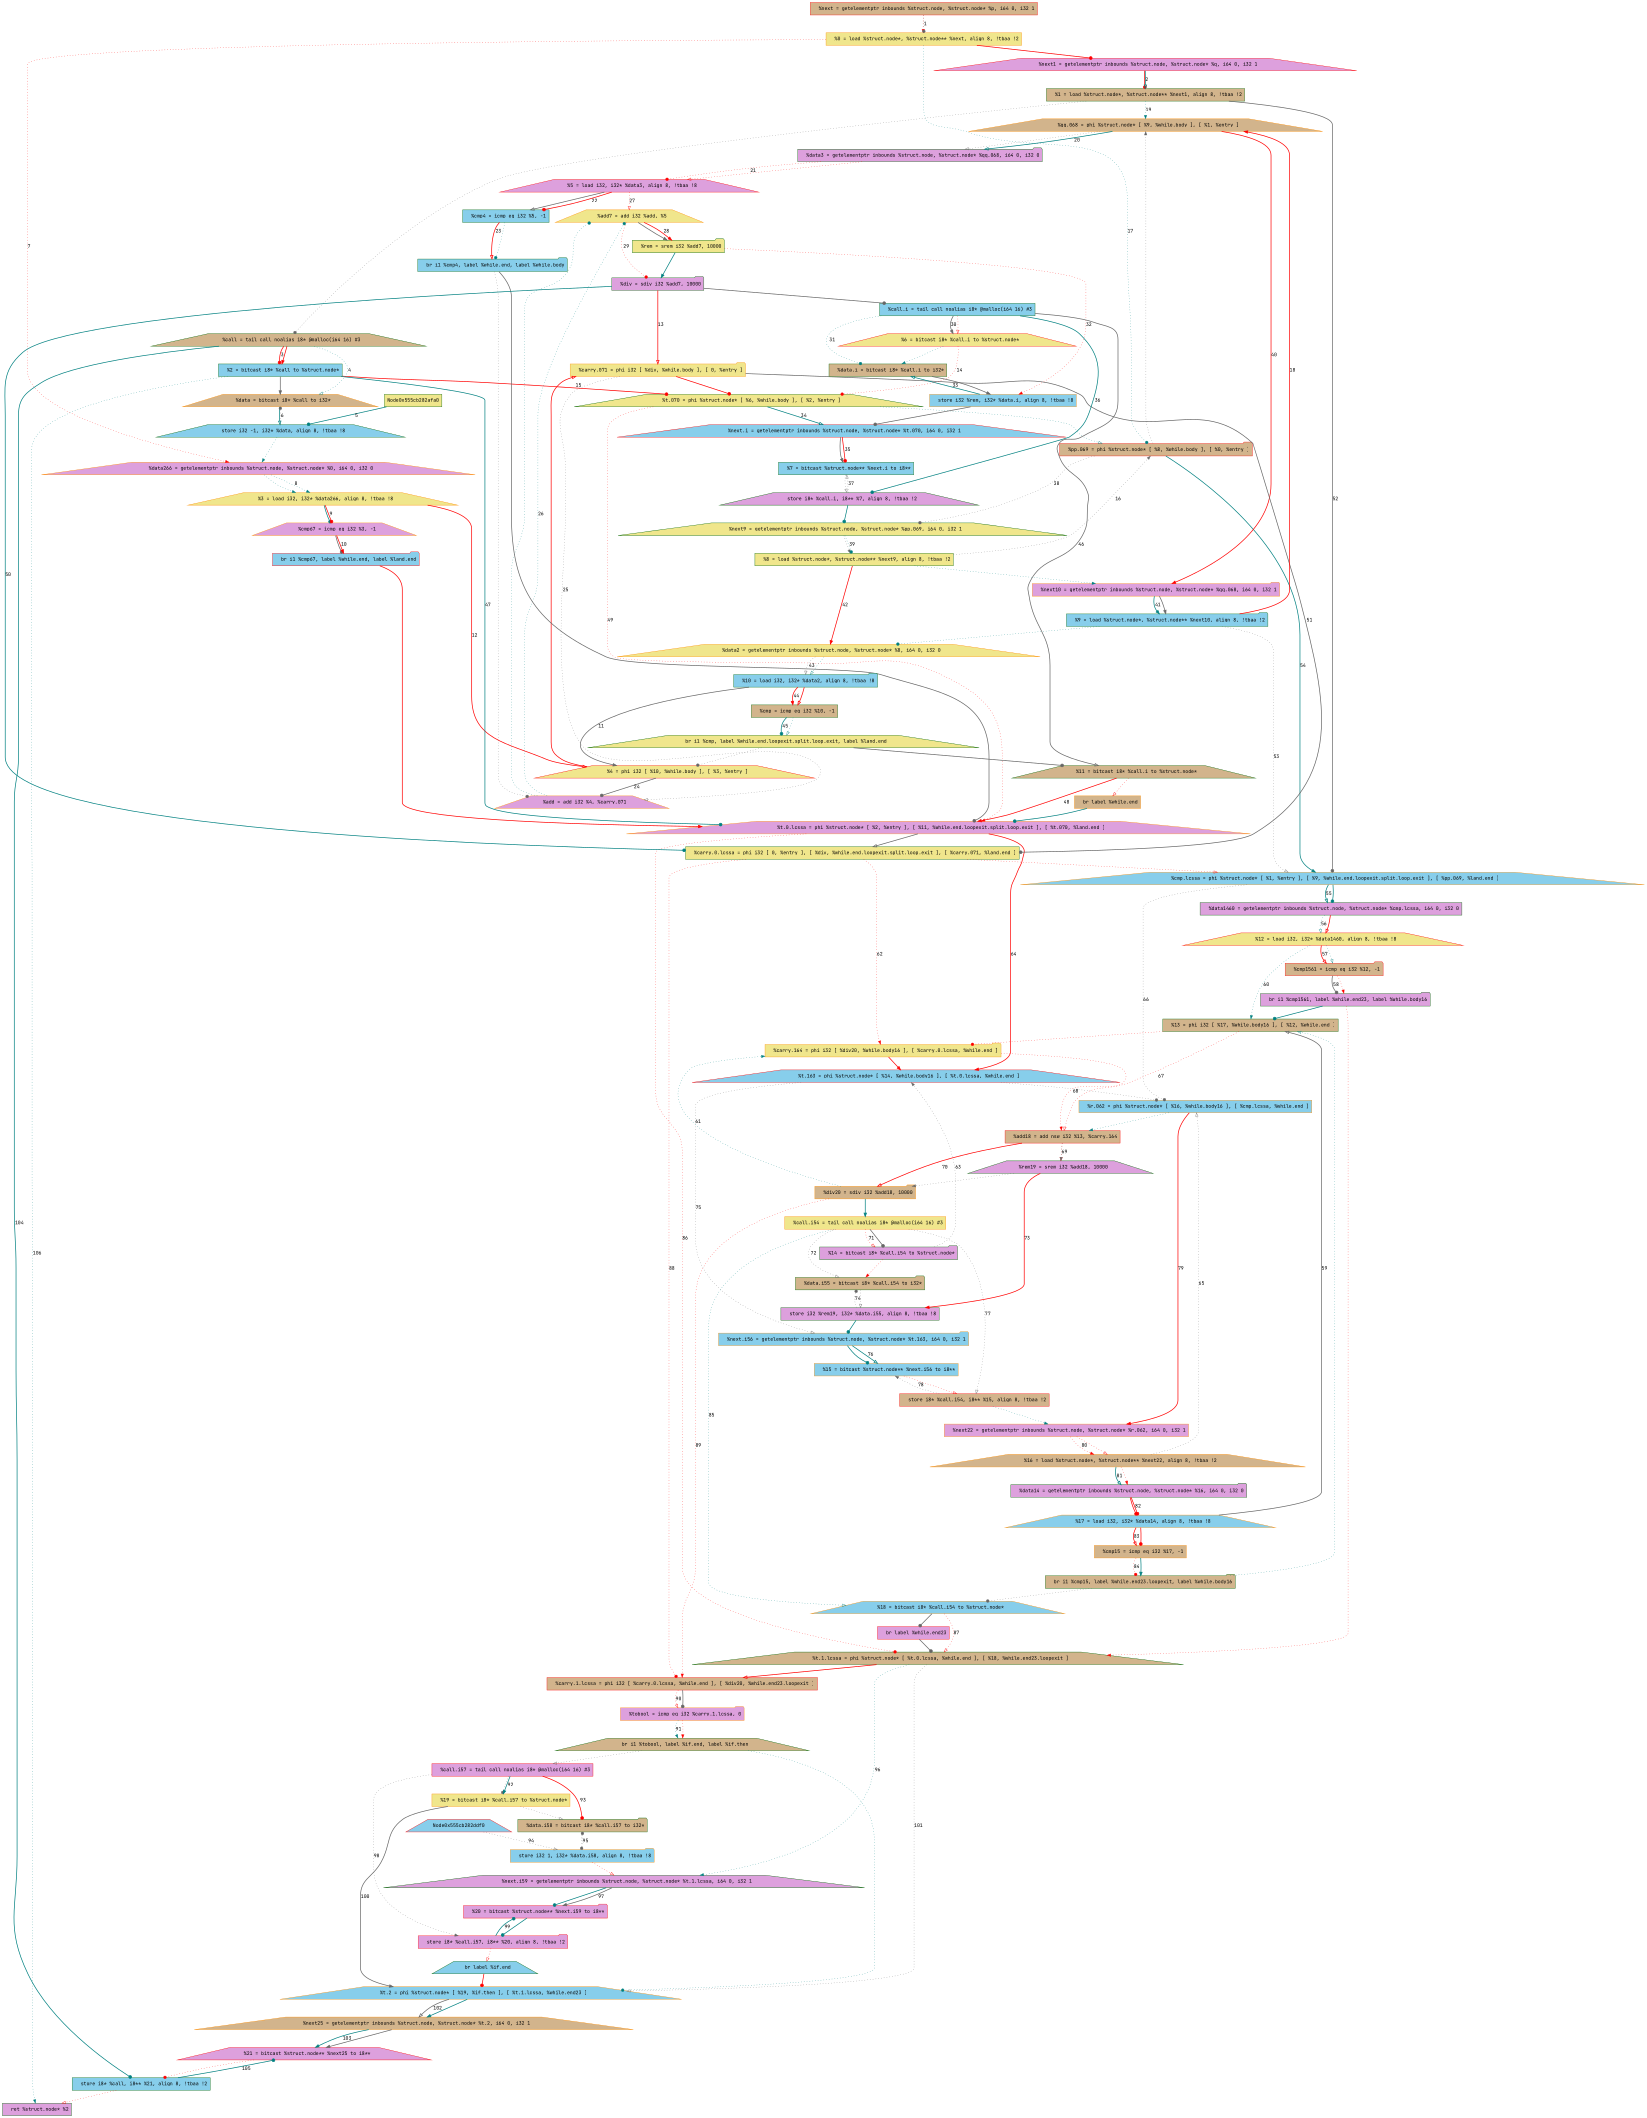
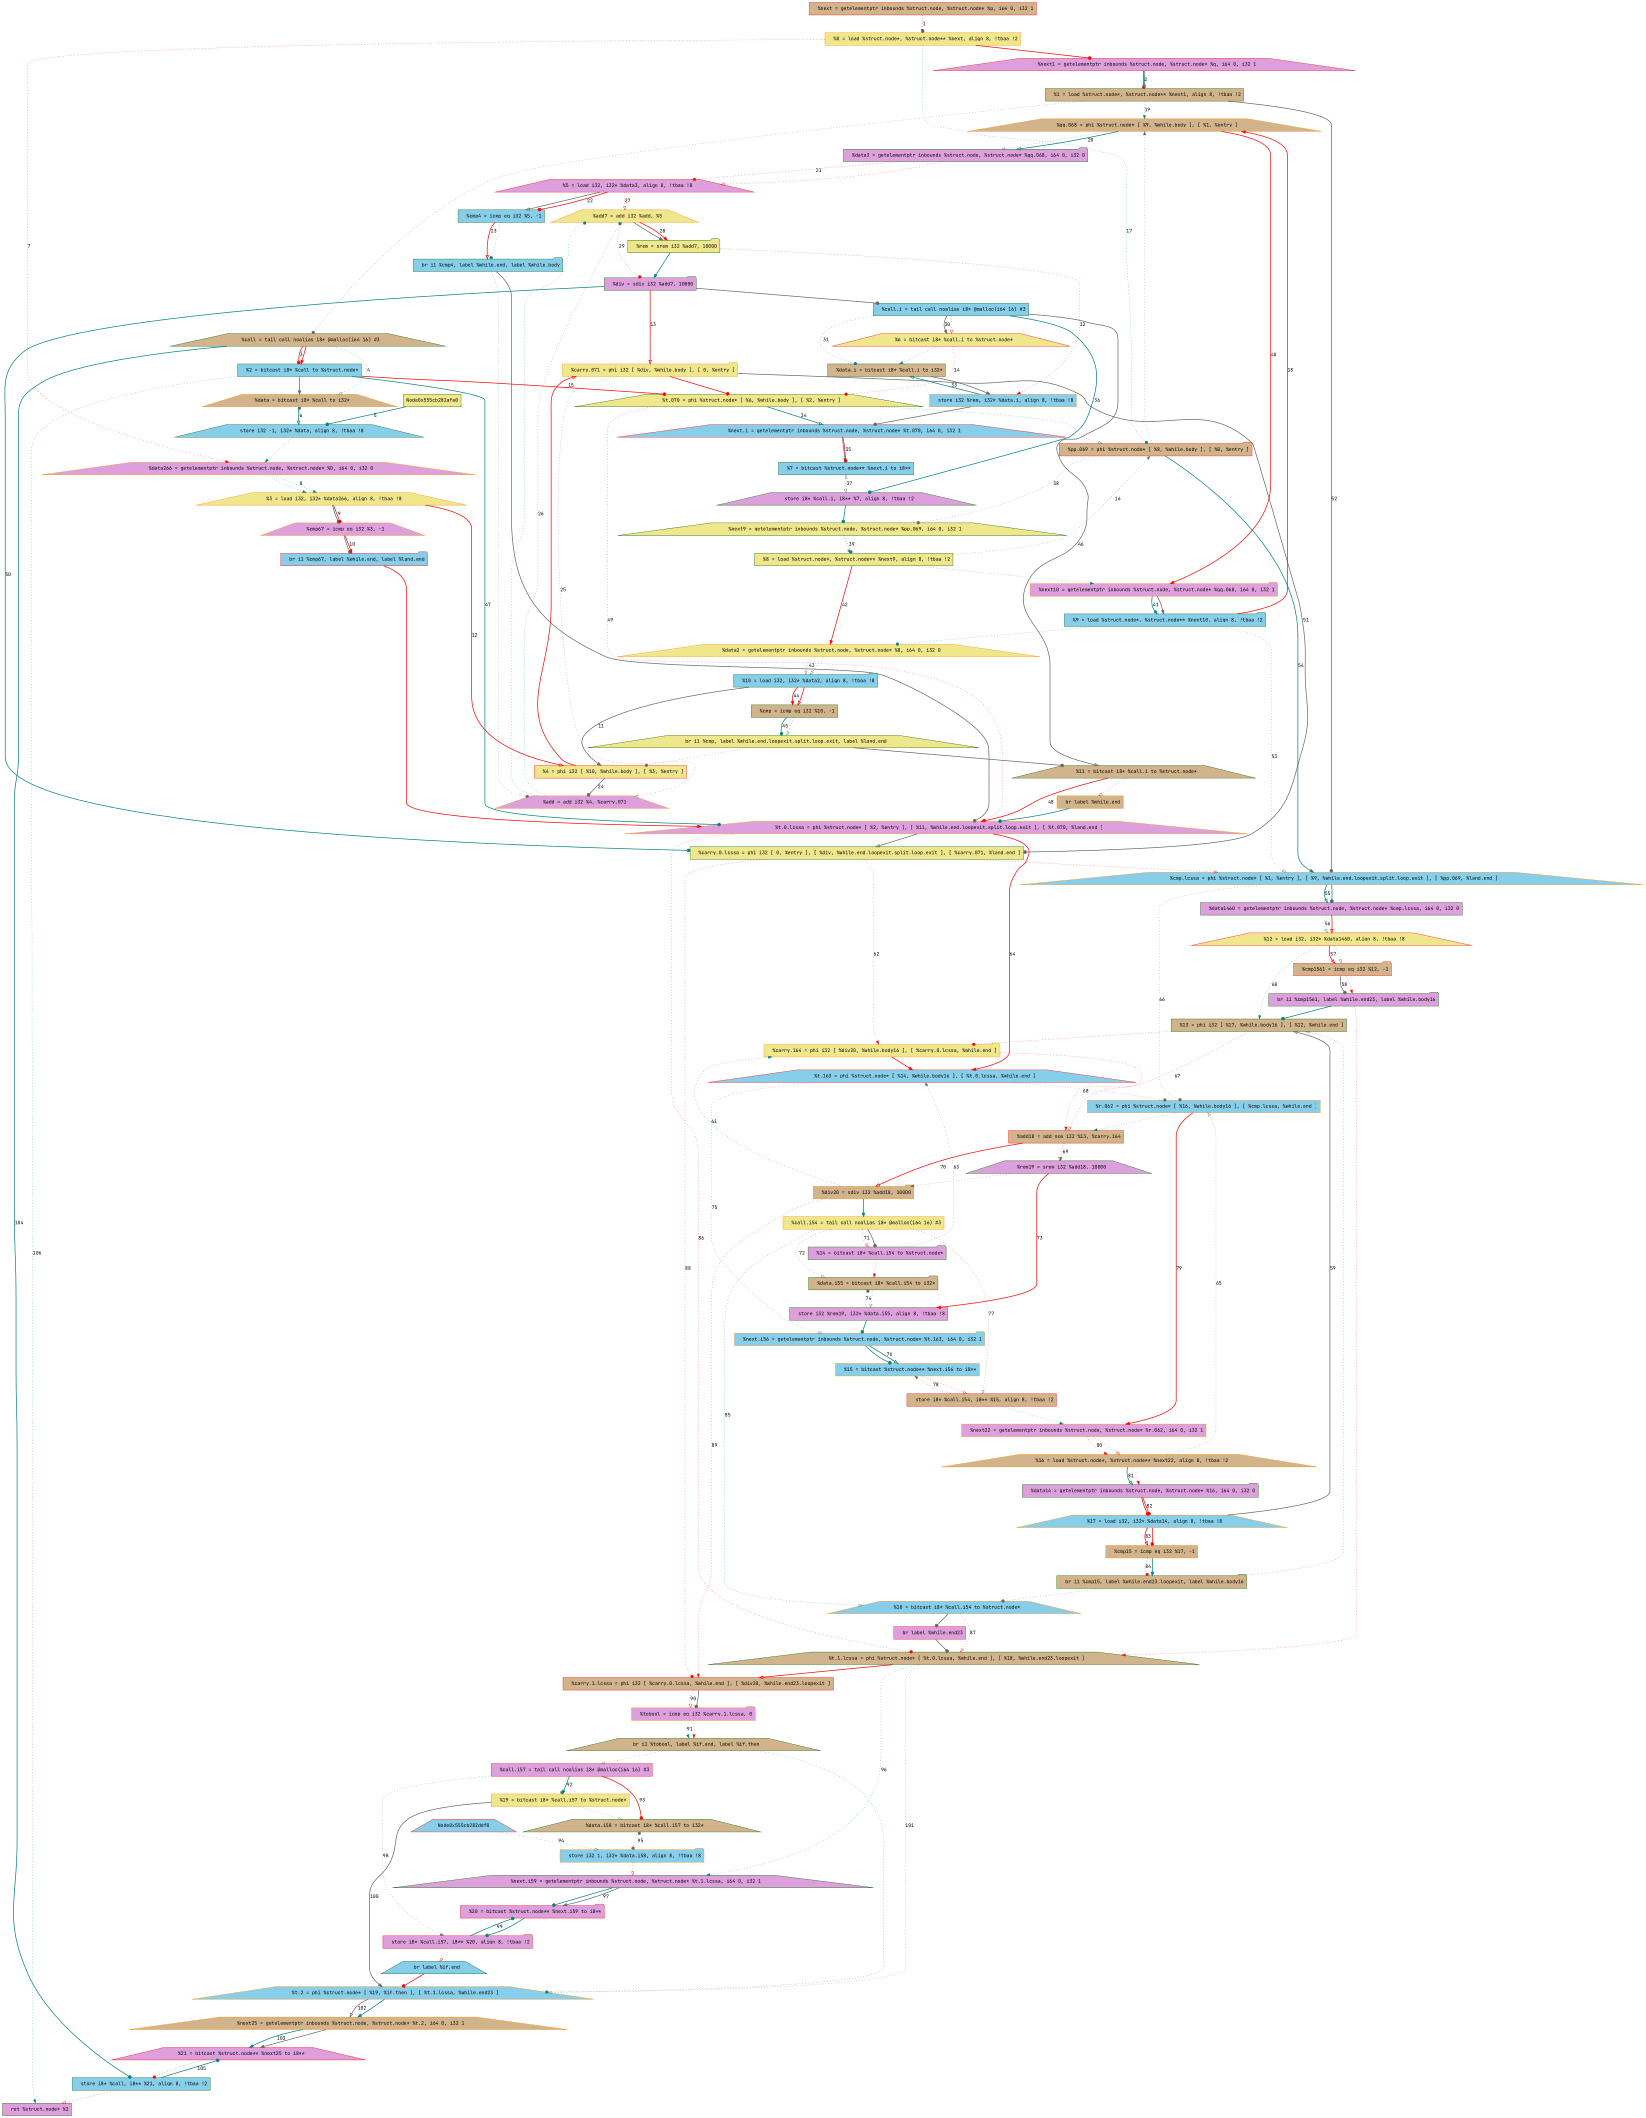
(675, 772) -> (610, 772)
(583, 1826) -> (642, 1826)
